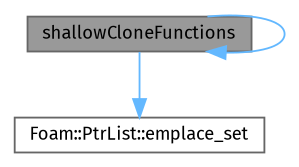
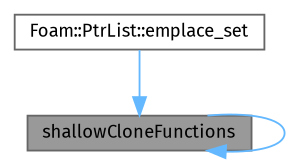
(140, 75) -> (140, 74)
